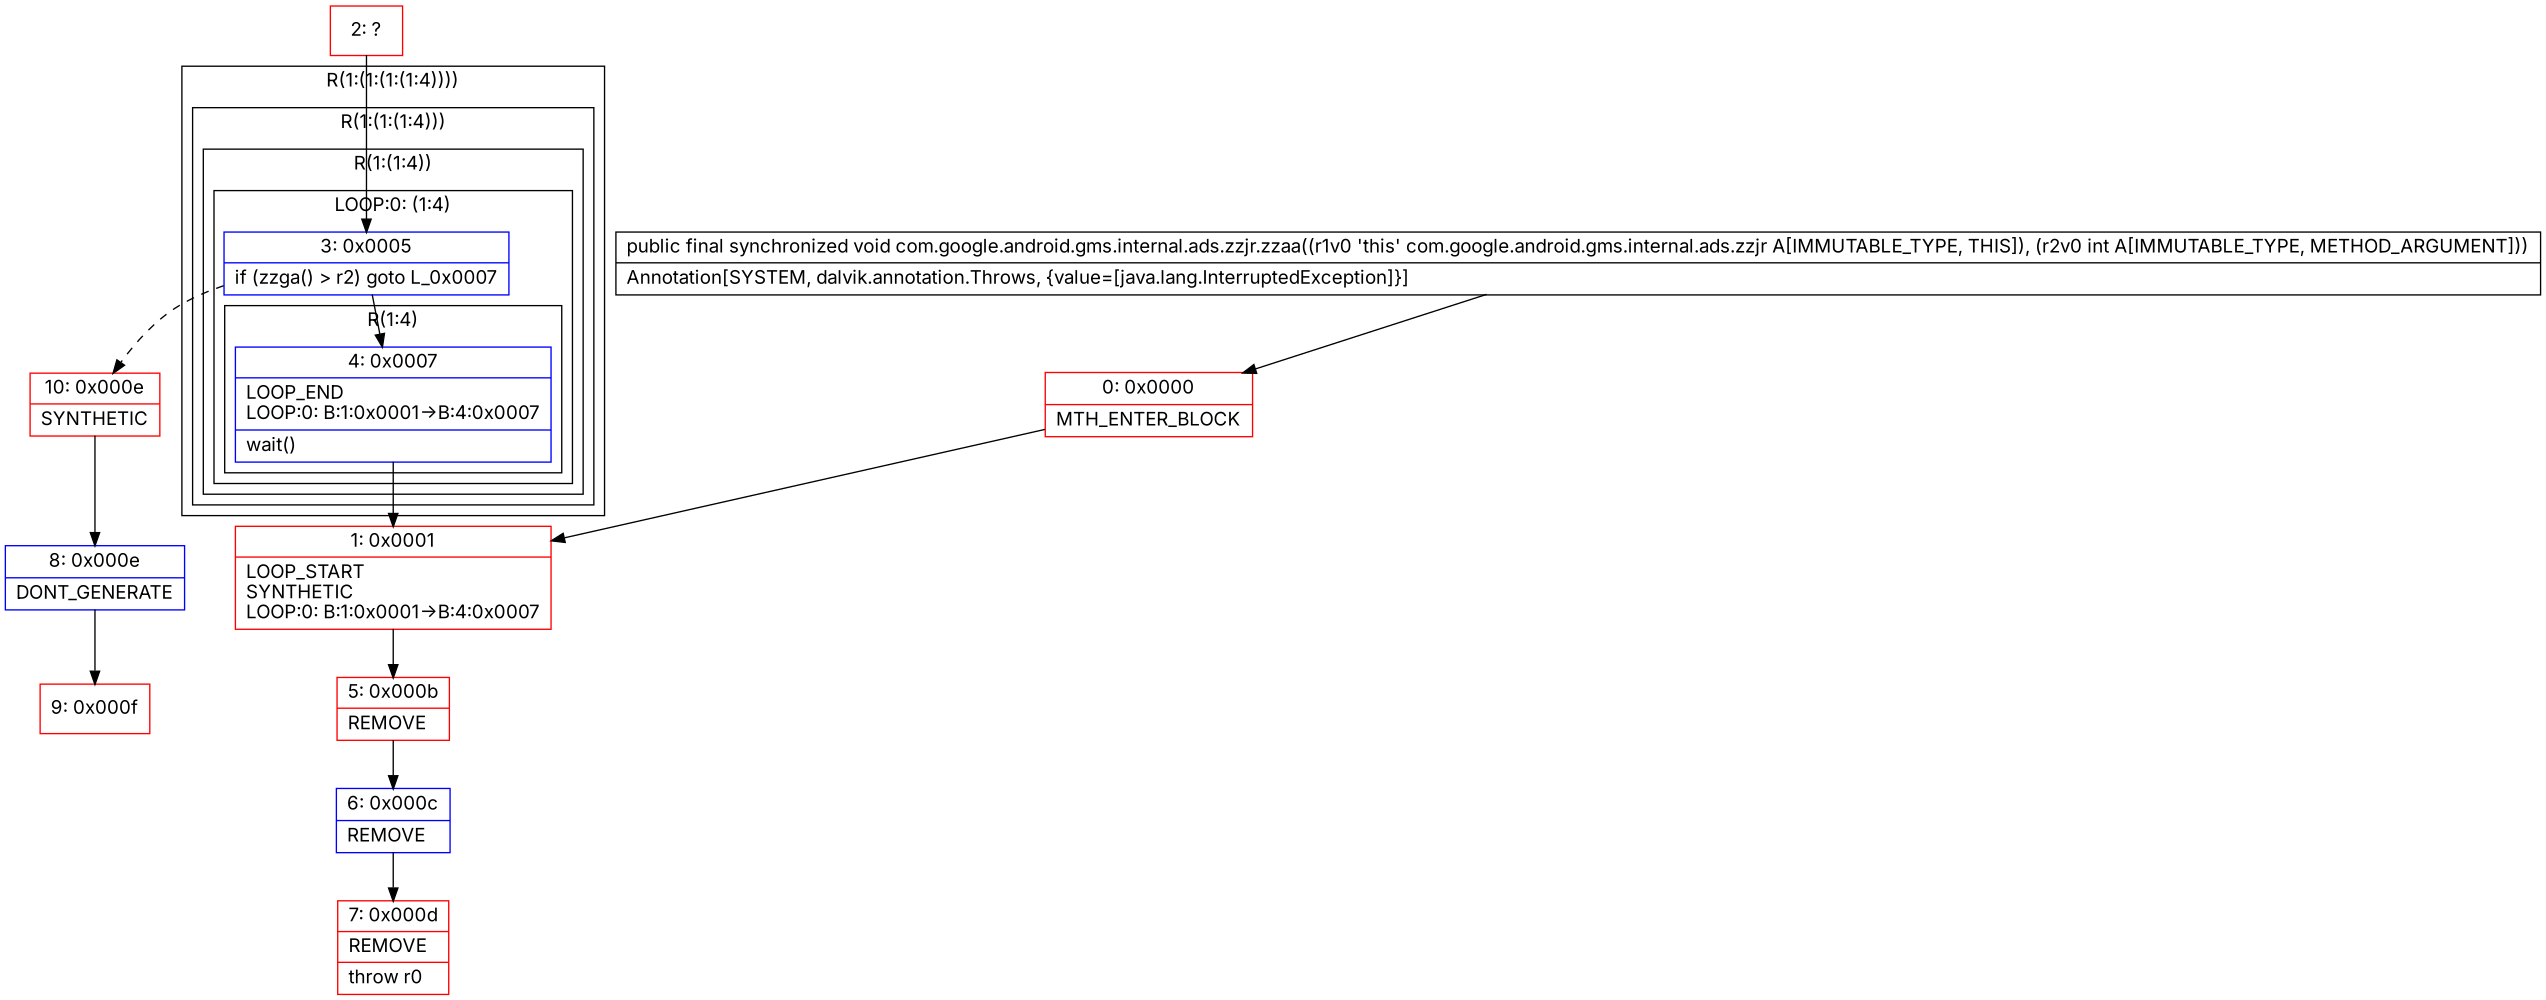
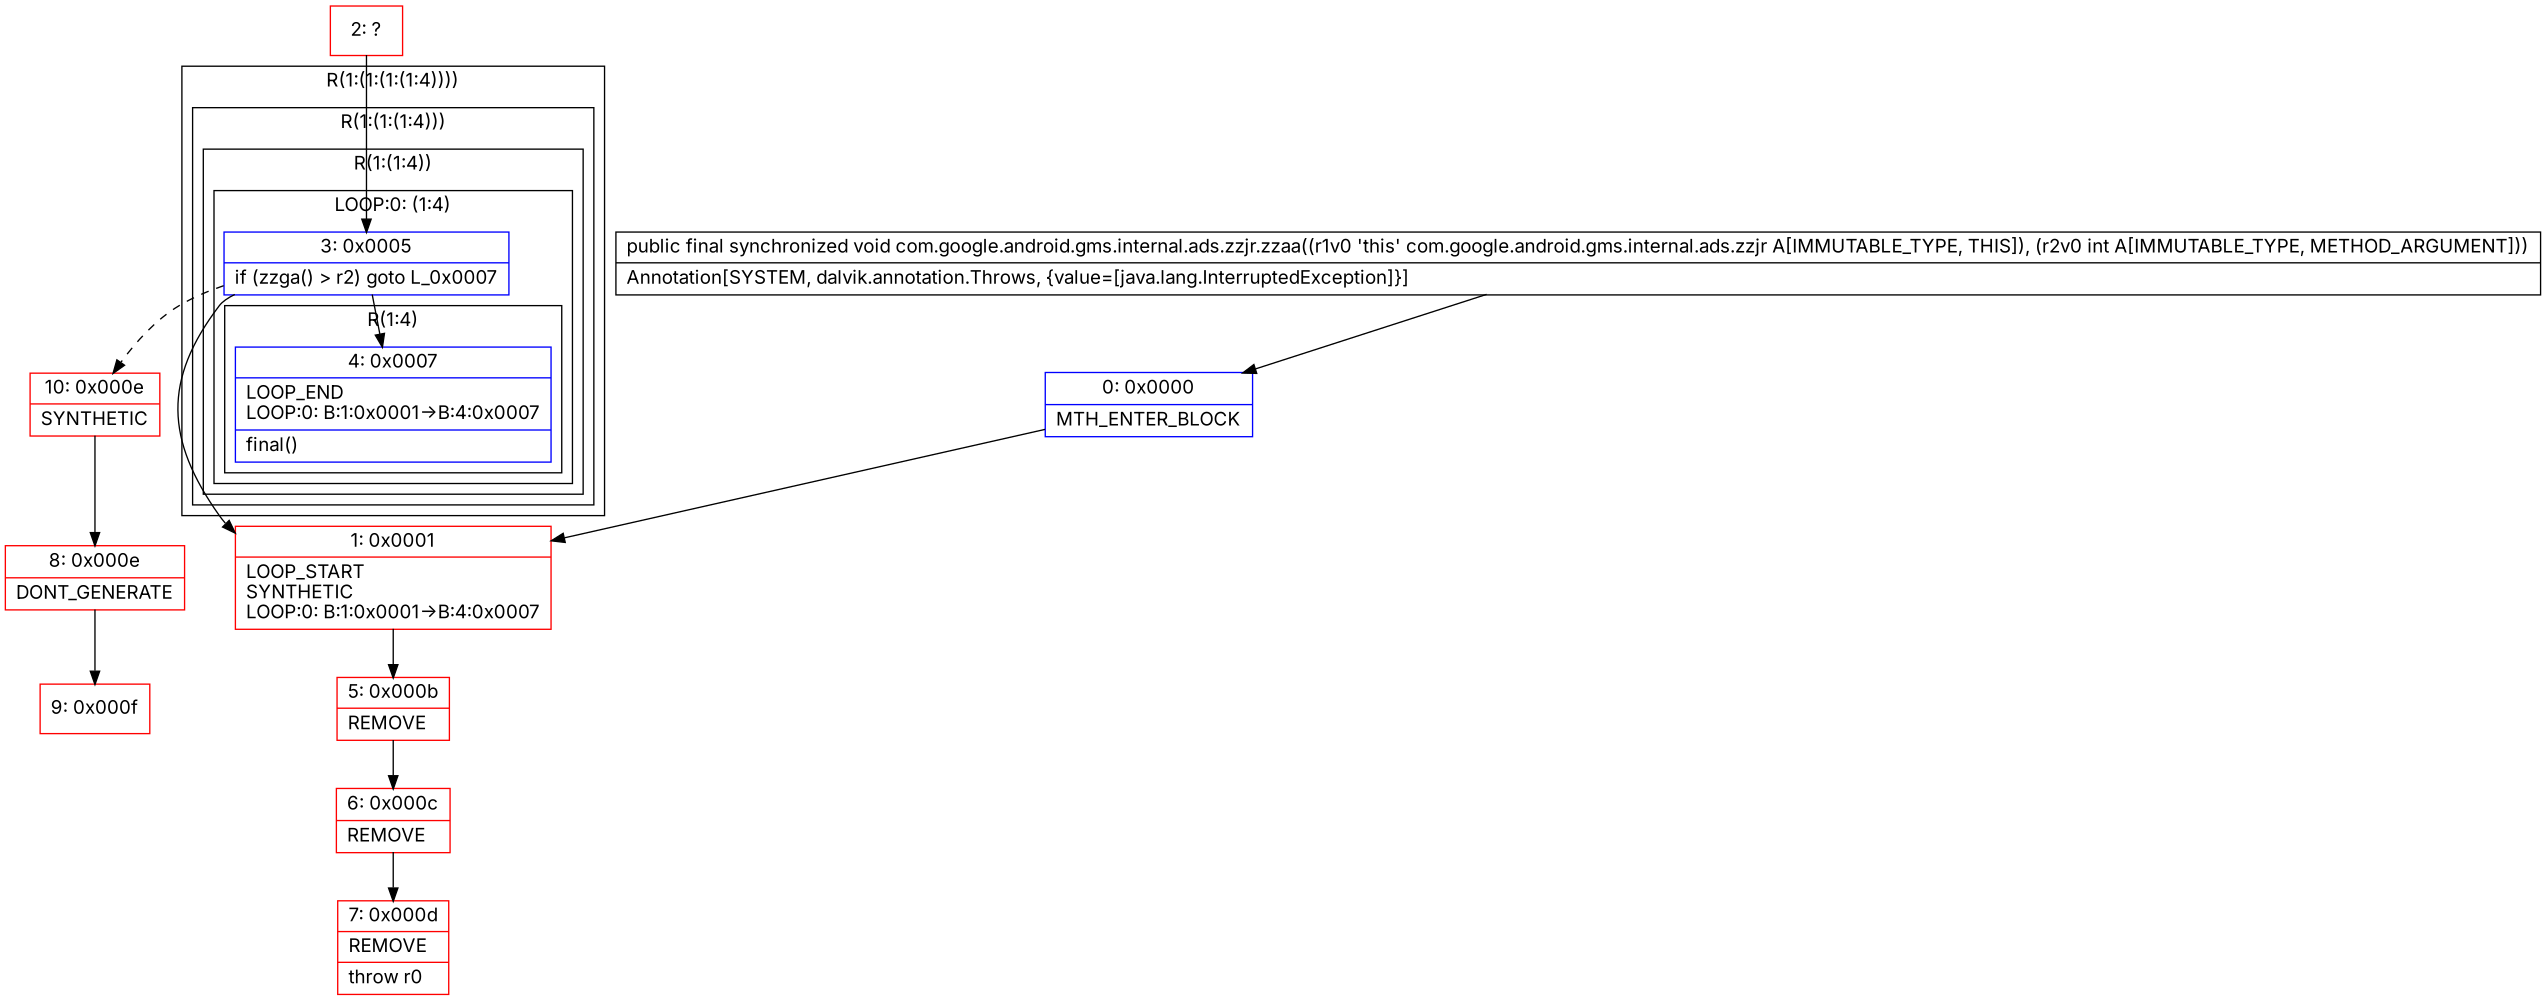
(1149, 405) -> (1149, 405)
(272, 445) -> (273, 445)
(393, 487) -> (178, 406)
(95, 578) -> (95, 578)
(393, 821) -> (393, 821)
